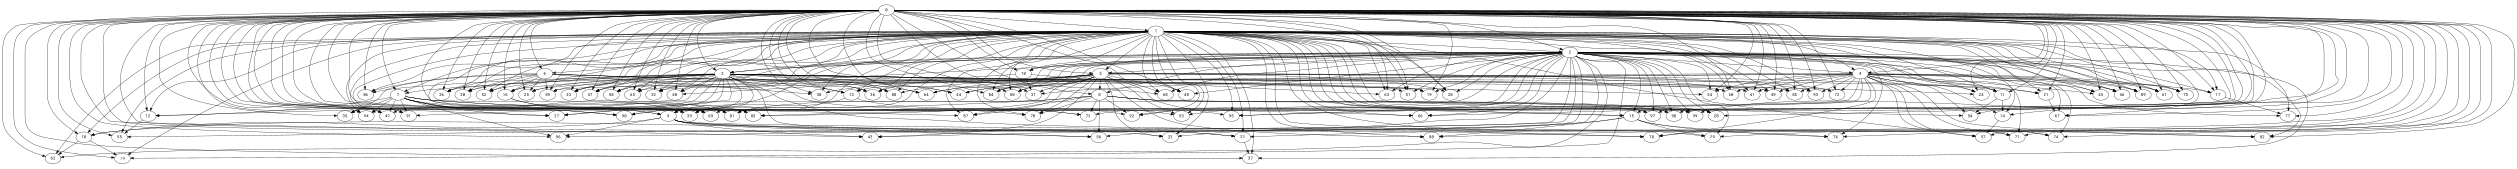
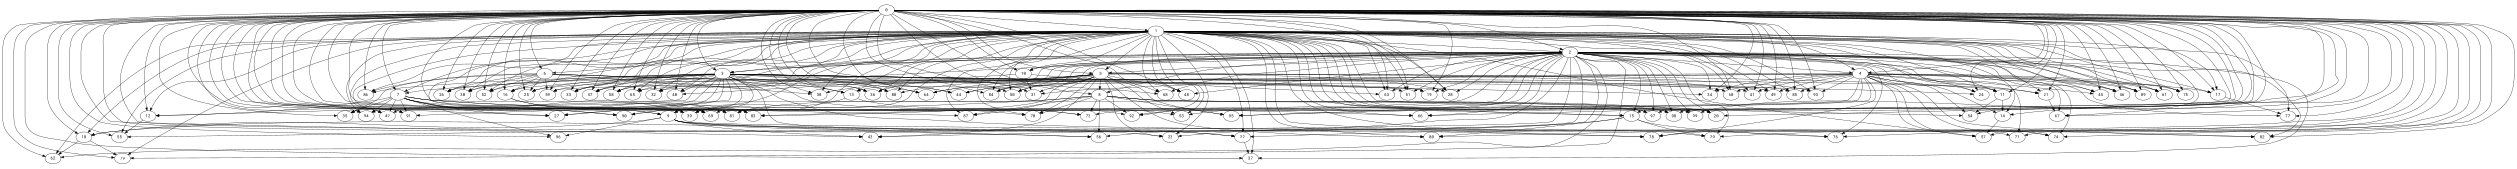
(1211, 64) -> (1164, 105)
(1837, 95) -> none
(1100, 130) -> none
(1822, 130) -> none
